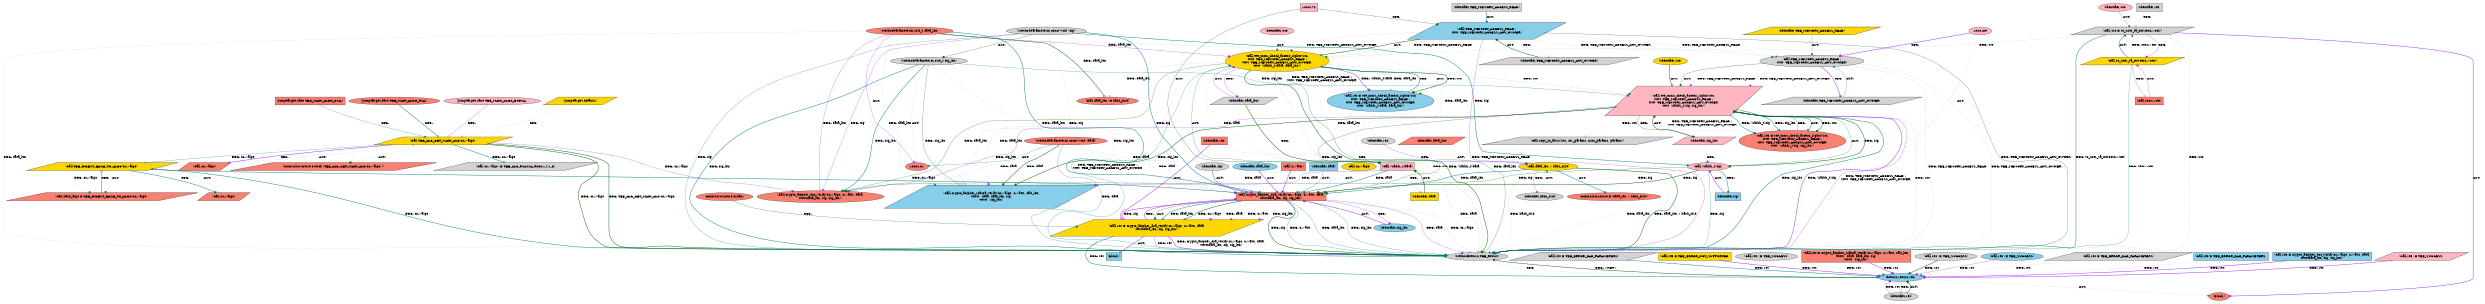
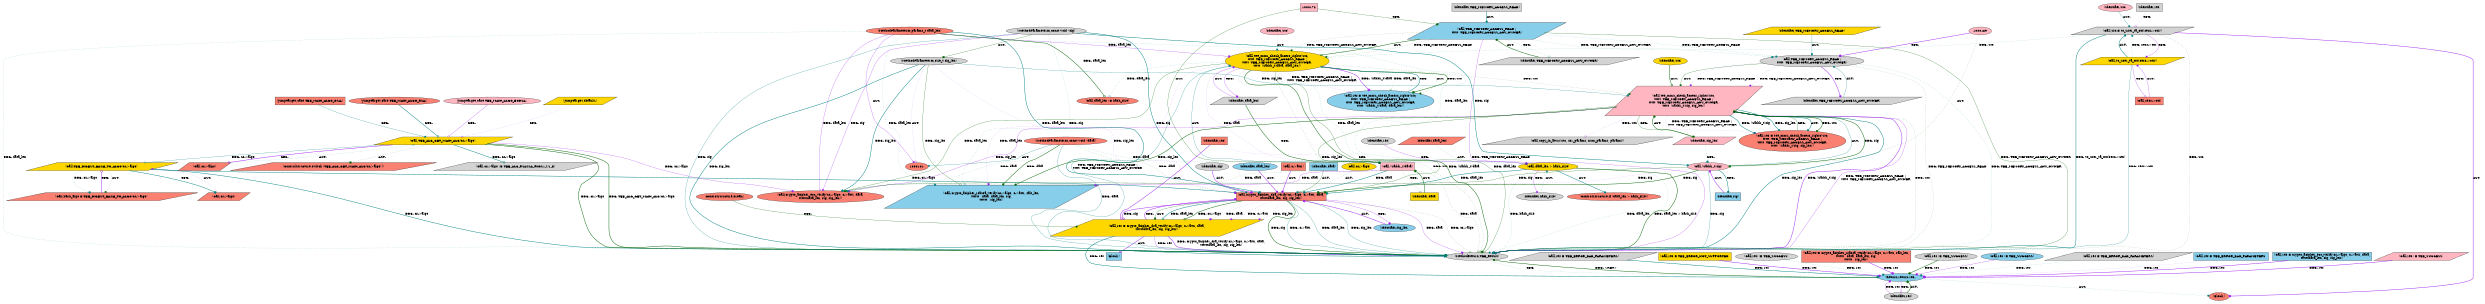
(910, 31) -> (910, 31)
